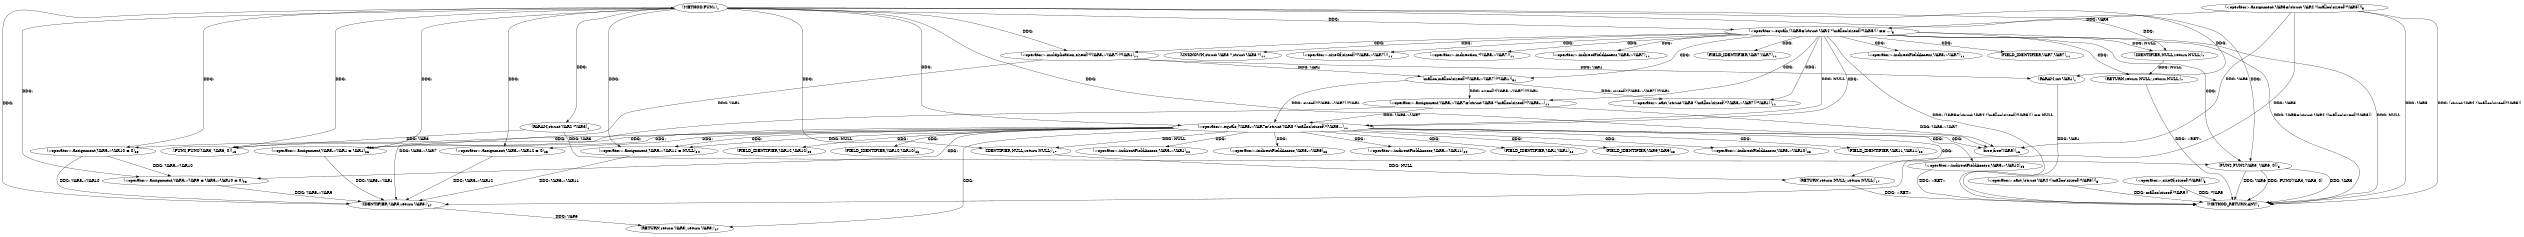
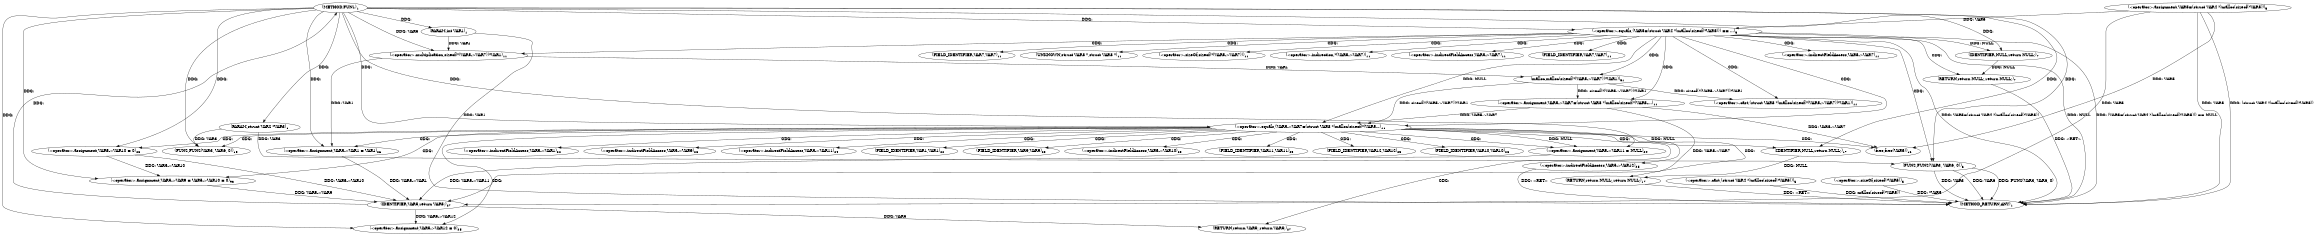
(1029, 32) -> (407, 32)
(1580, 70) -> (449, 42)
(1350, 112) -> none
(451, 177) -> (416, 215)
